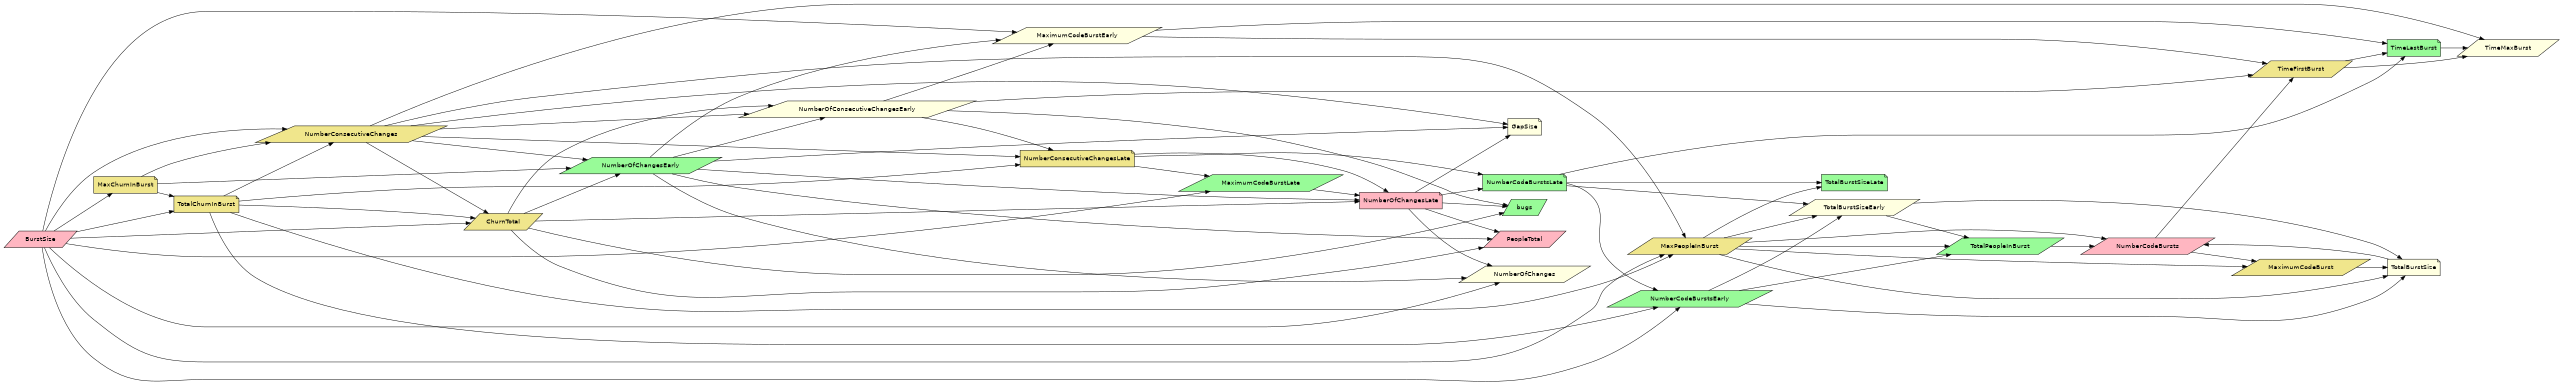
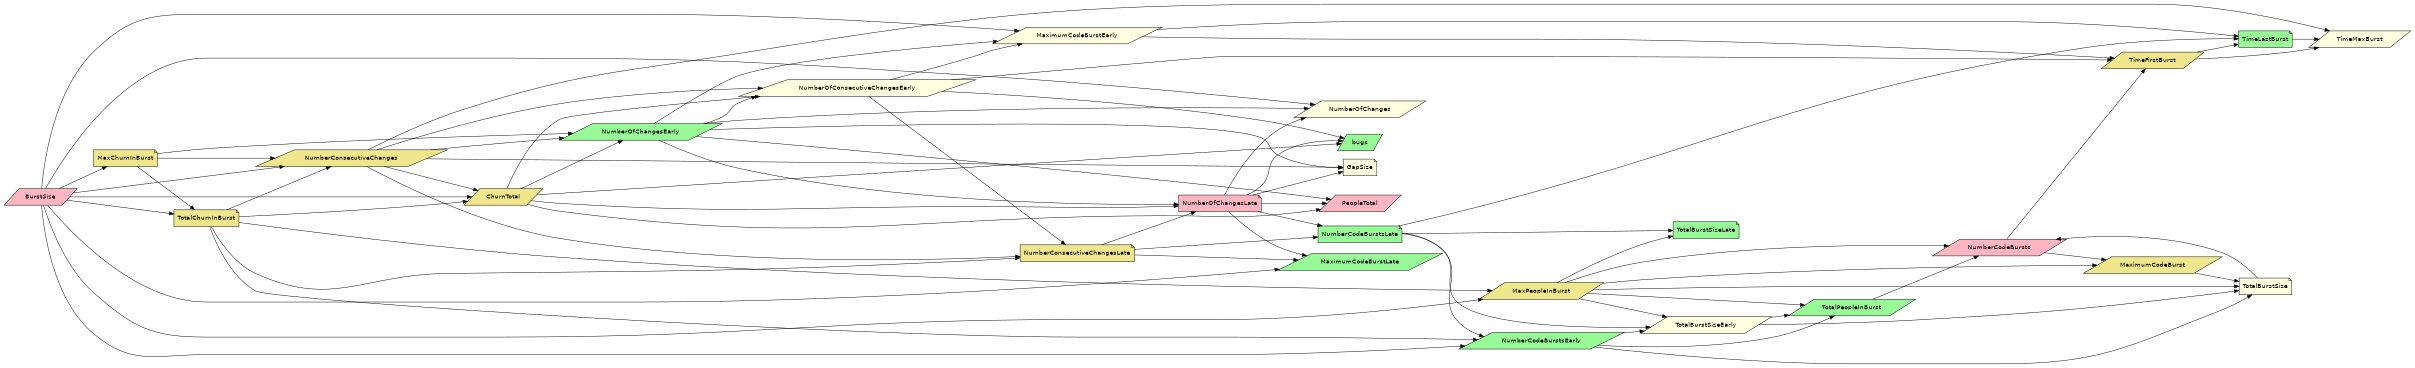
(1068, 58) -> none
(1334, 192) -> (1261, 237)
